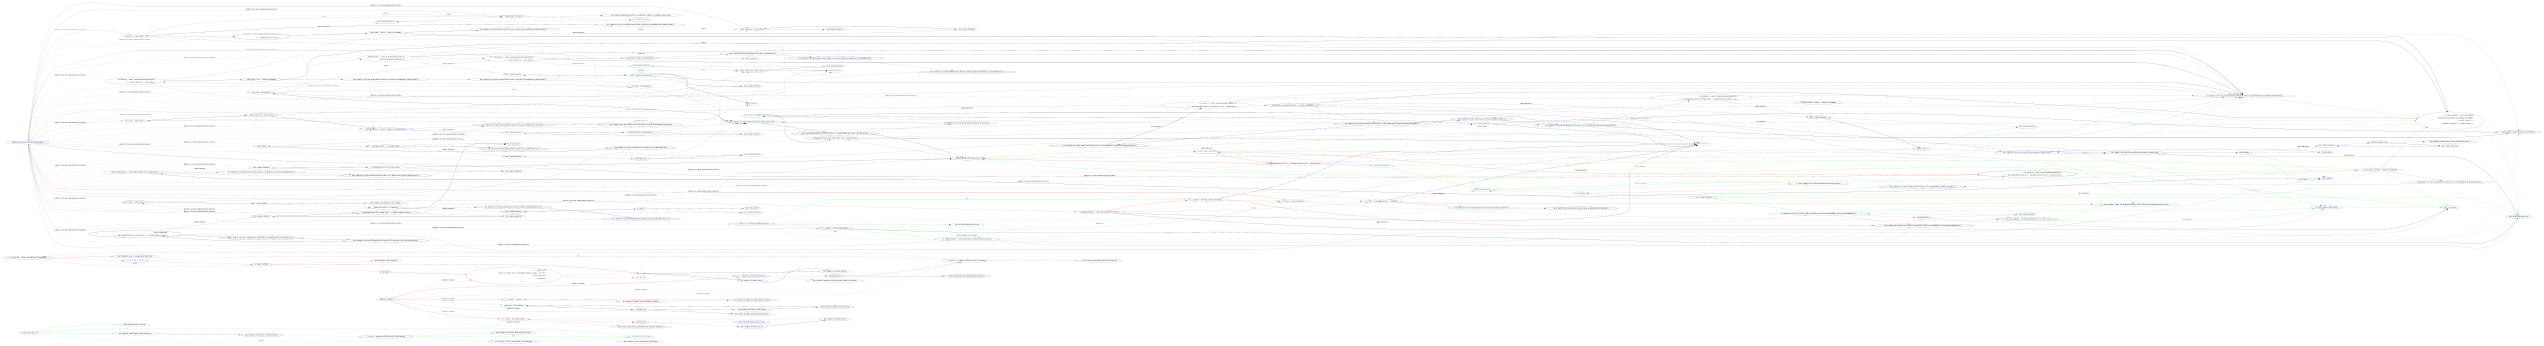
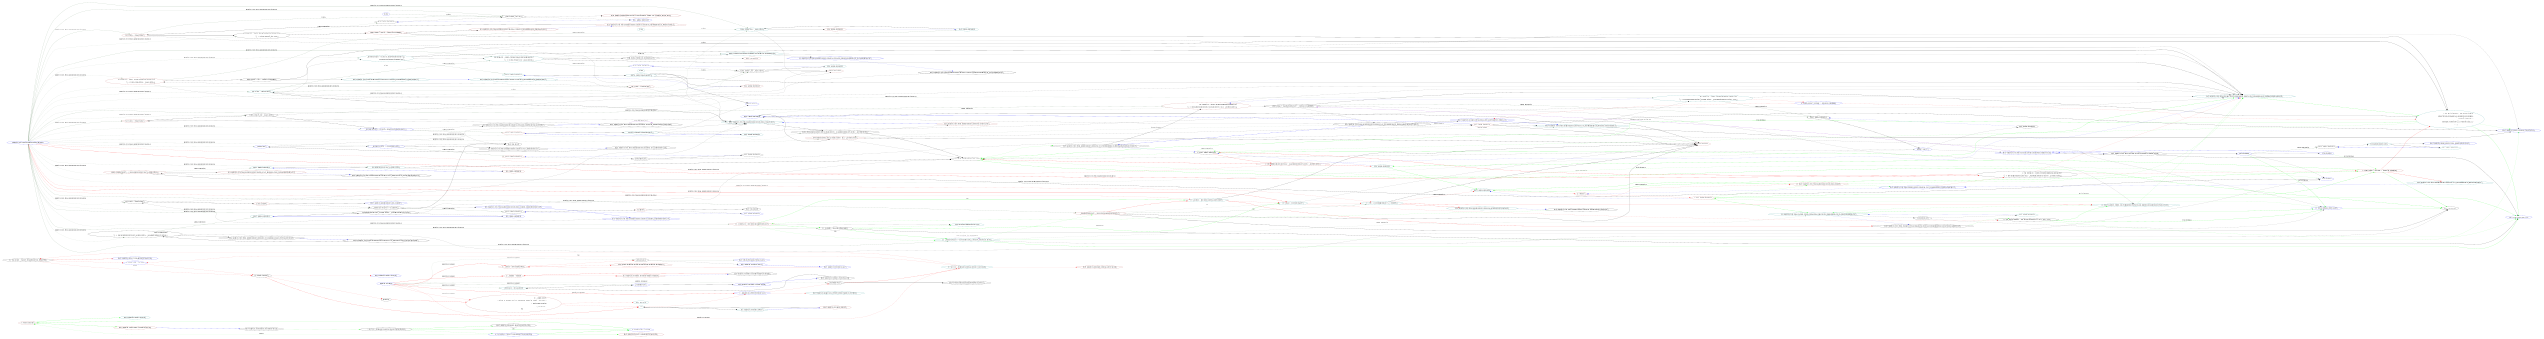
(752, 314) -> none
